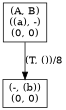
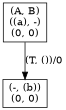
(44, 61) -> (44, 61)
